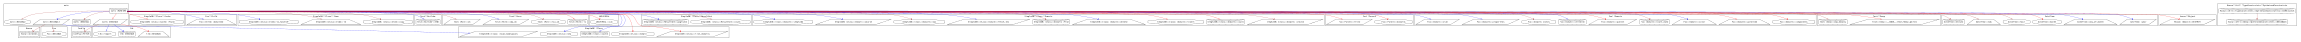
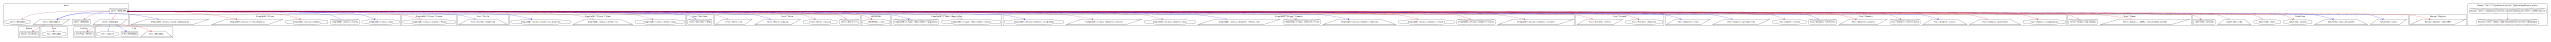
(393, 12) -> (278, 13)
(485, 12) -> (610, 11)
